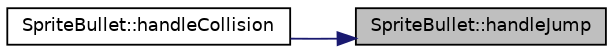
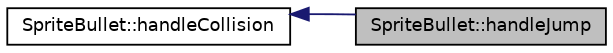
(314, 39) -> (332, 14)
